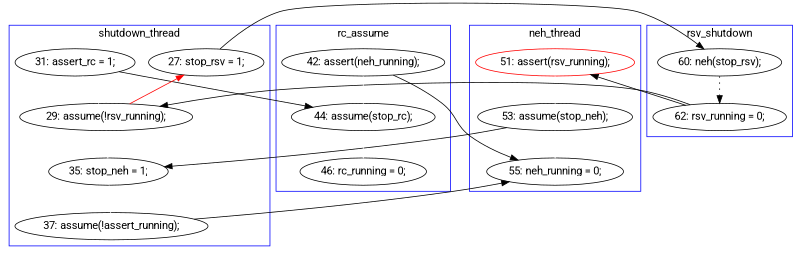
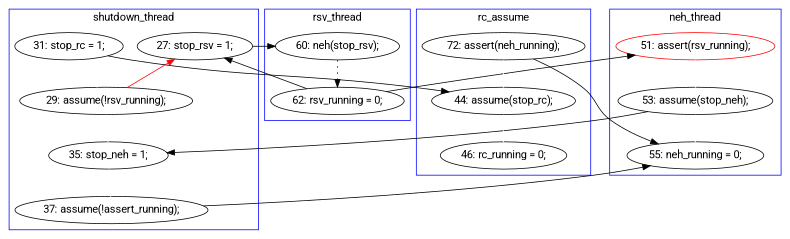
(720, 34) -> (337, 18)
(75, 62) -> (69, 46)
(363, 62) -> (504, 46)
(430, 83) -> (286, 81)
